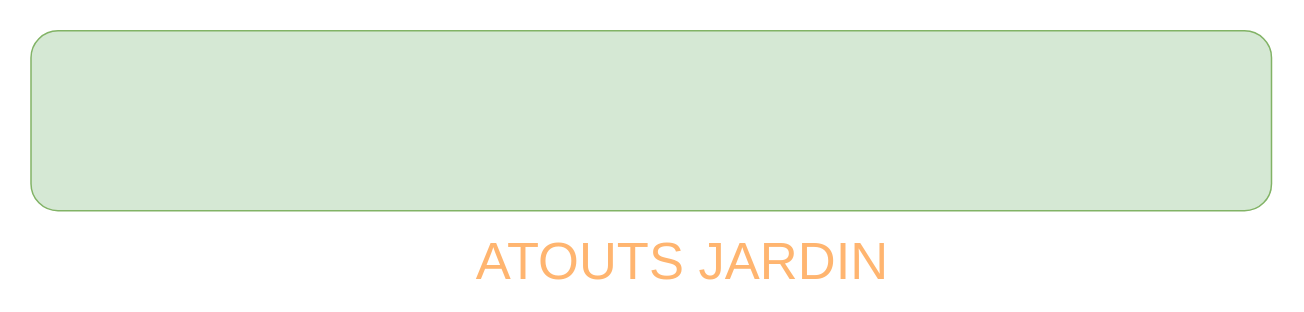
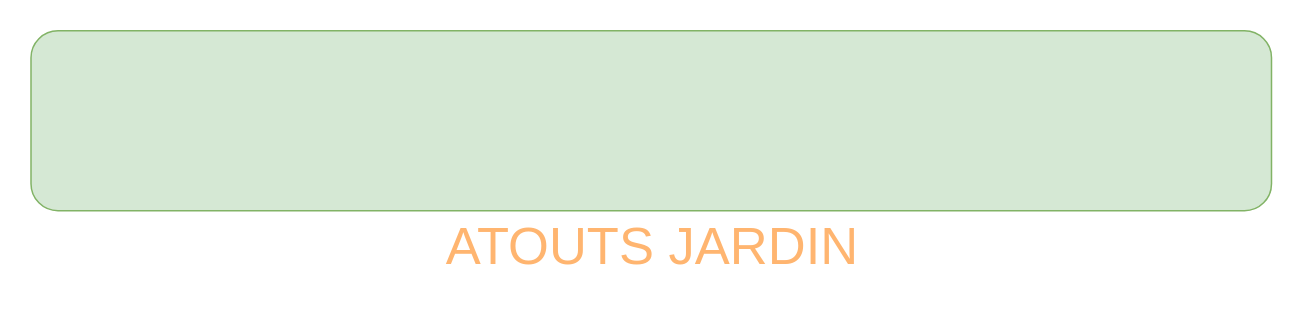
(681, 260) -> (651, 245)
